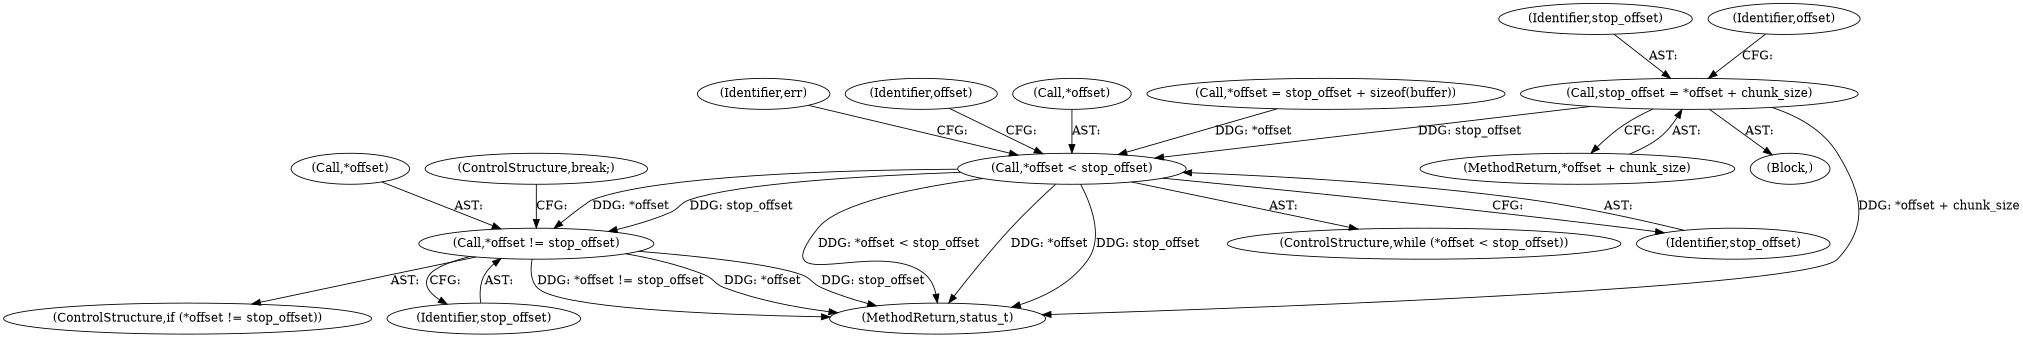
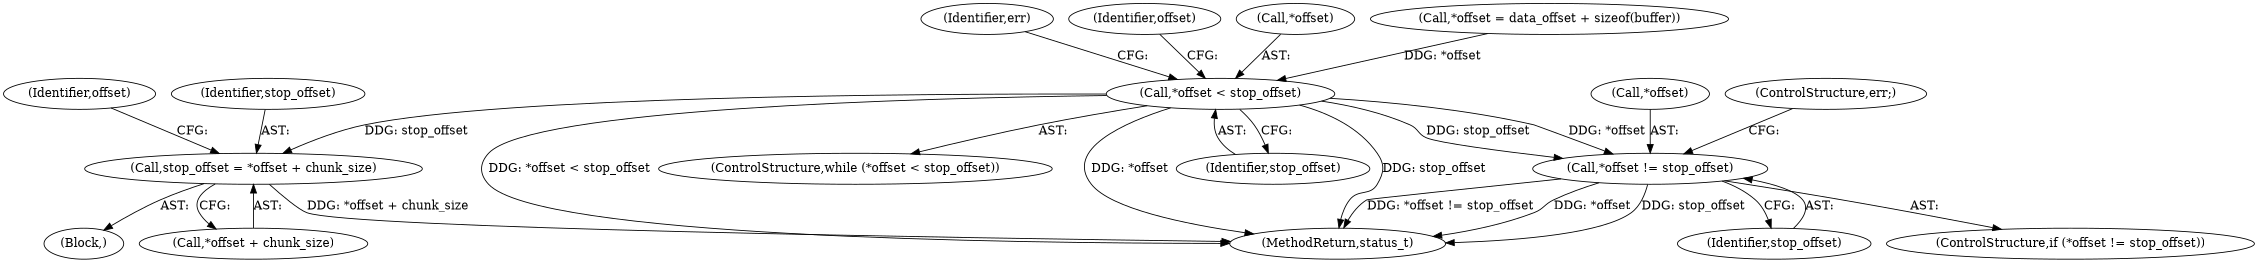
(1326, 94) -> (1549, 19)
(1377, 132) -> (696, 99)
(536, 169) -> (1826, 94)
(1577, 169) -> (254, 244)
